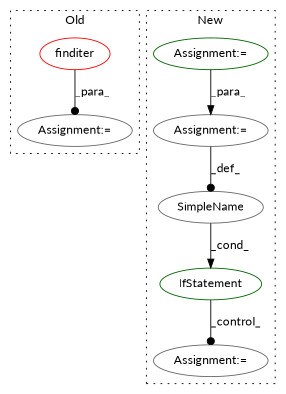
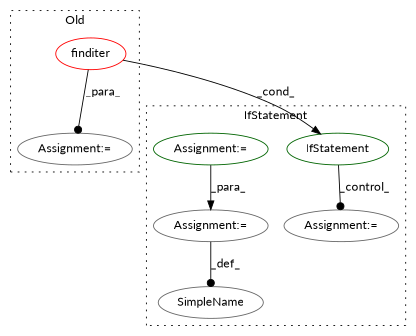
(211, 21) -> (276, 116)
(211, 241) -> (222, 85)
